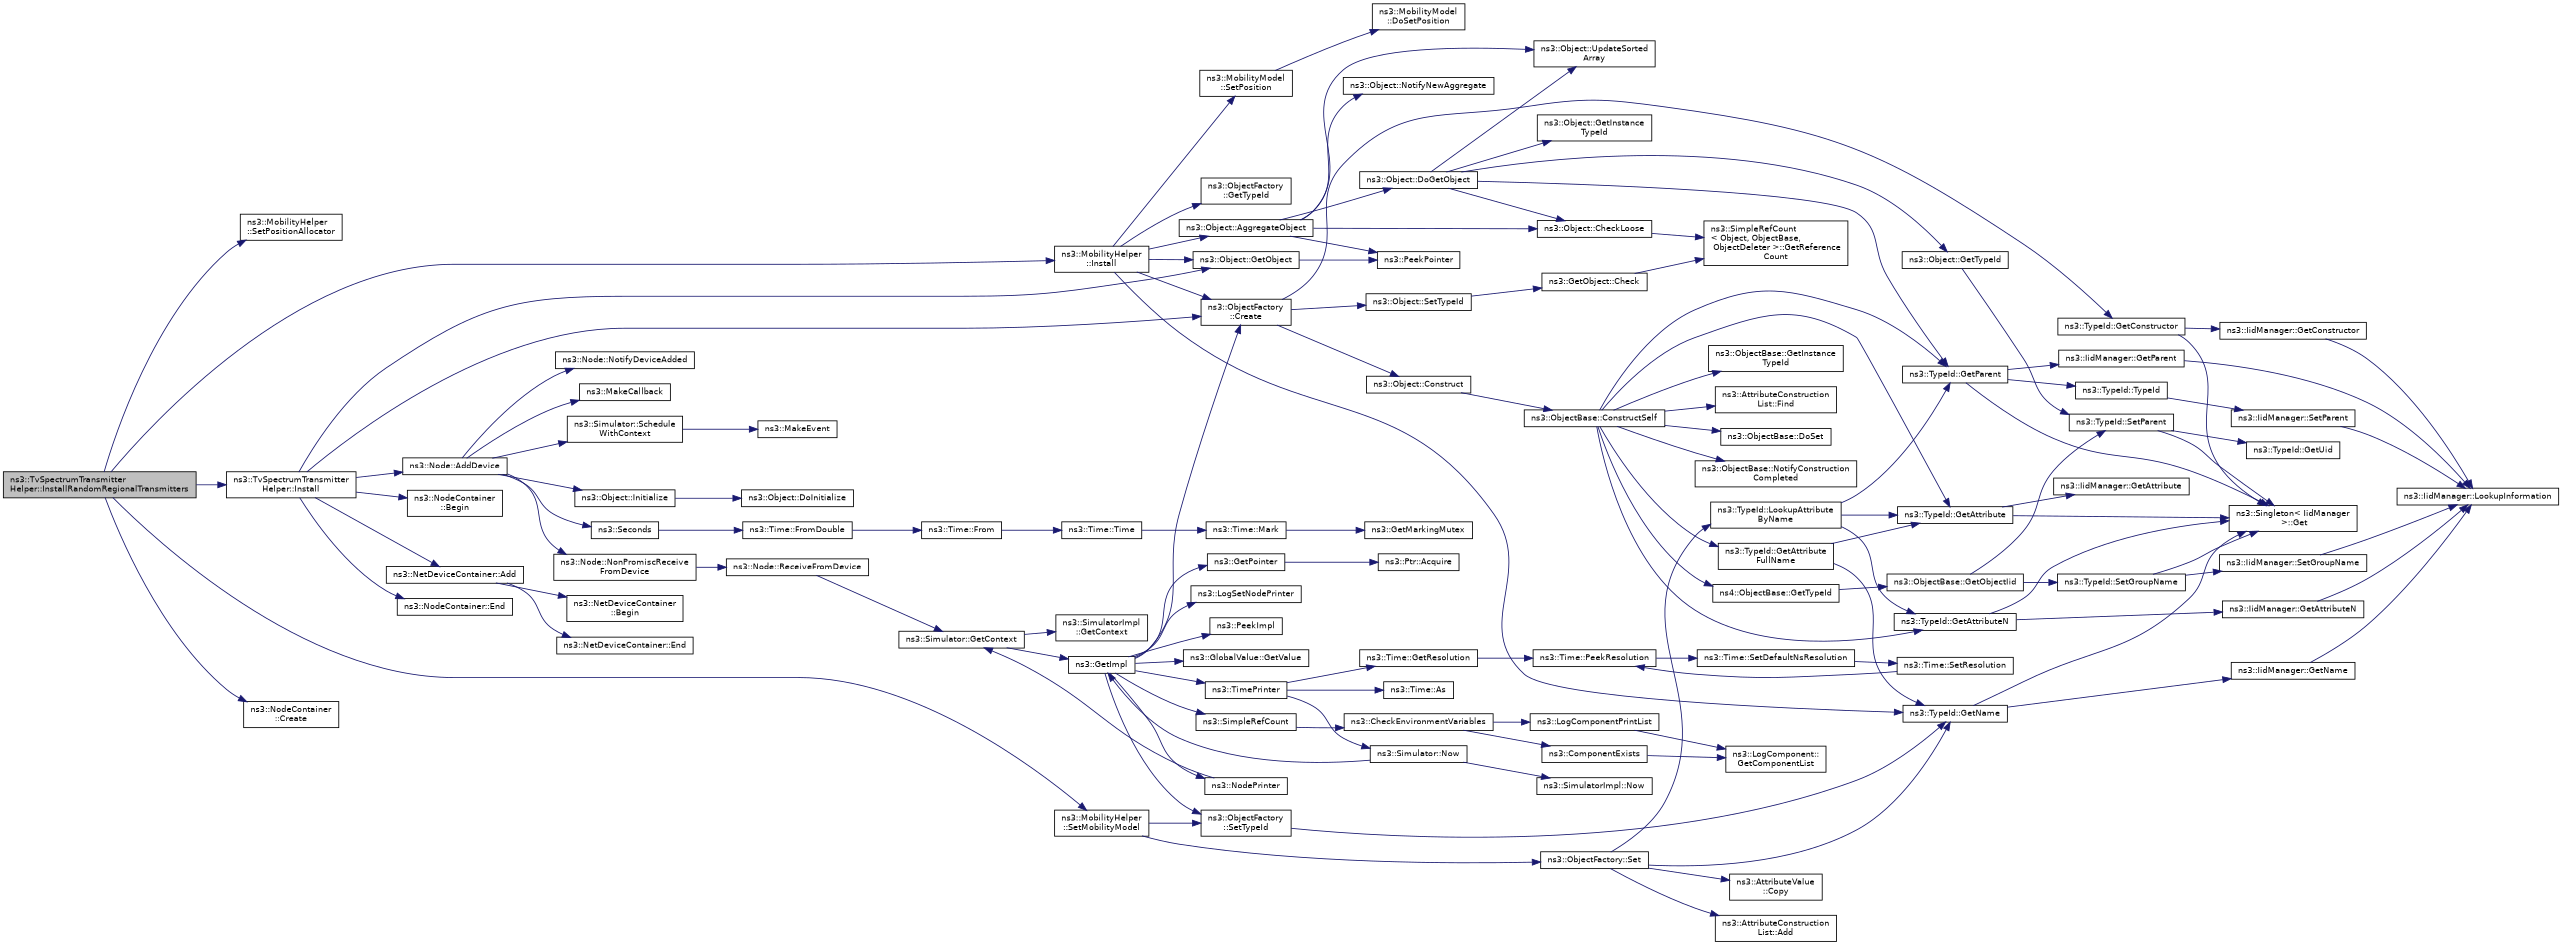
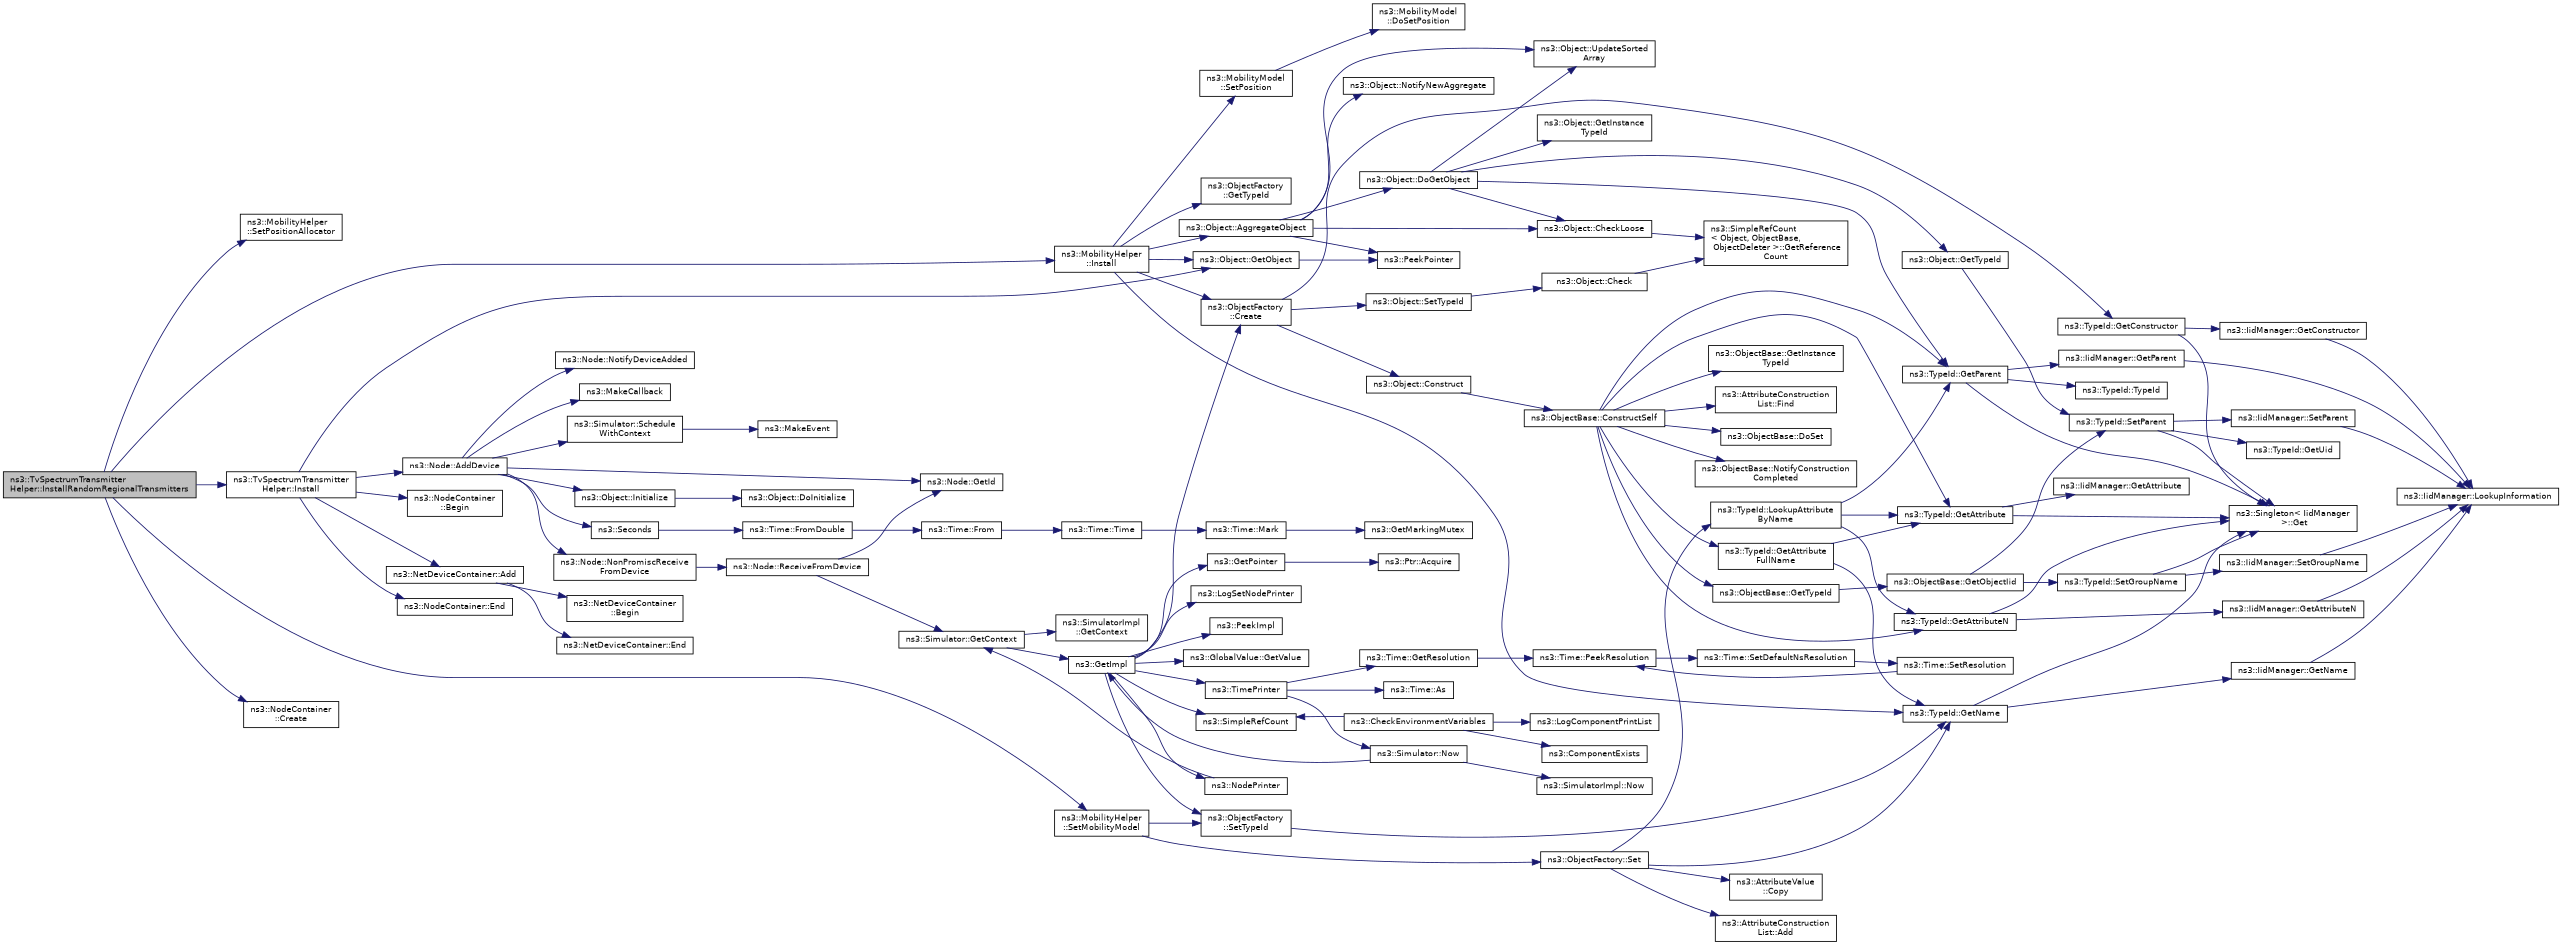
(1595, 282) -> (1595, 282)
(731, 328) -> none
(2201, 403) -> (2198, 421)
none -> (962, 482)
(1776, 593) -> (1776, 593)
(1316, 728) -> (1331, 716)
(1776, 759) -> none
